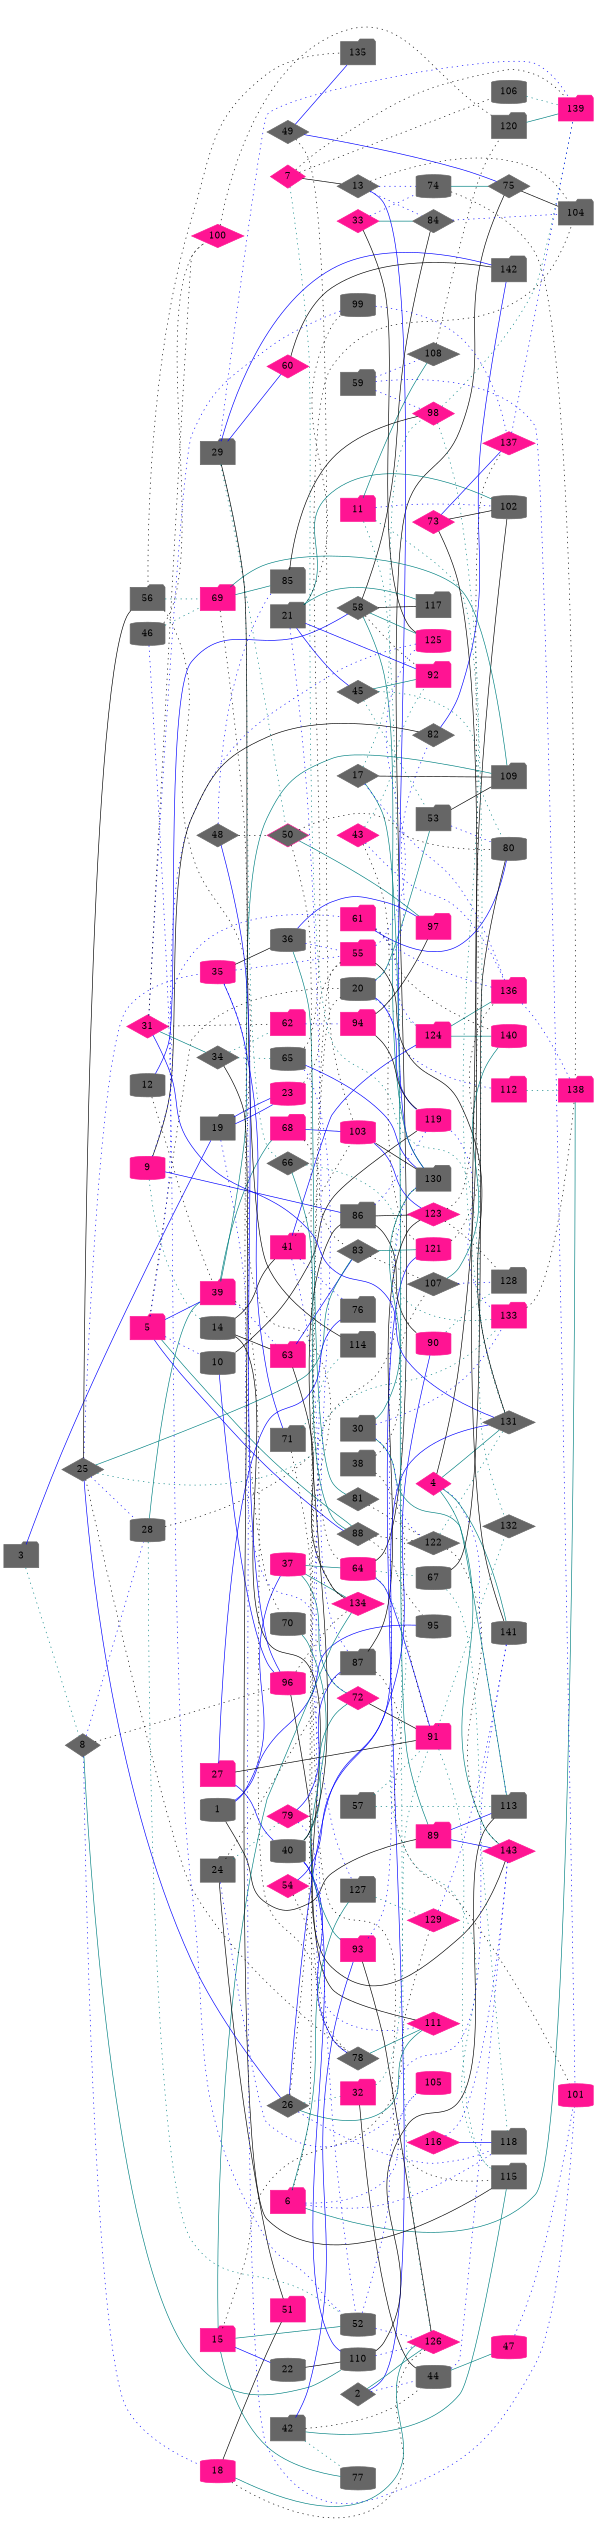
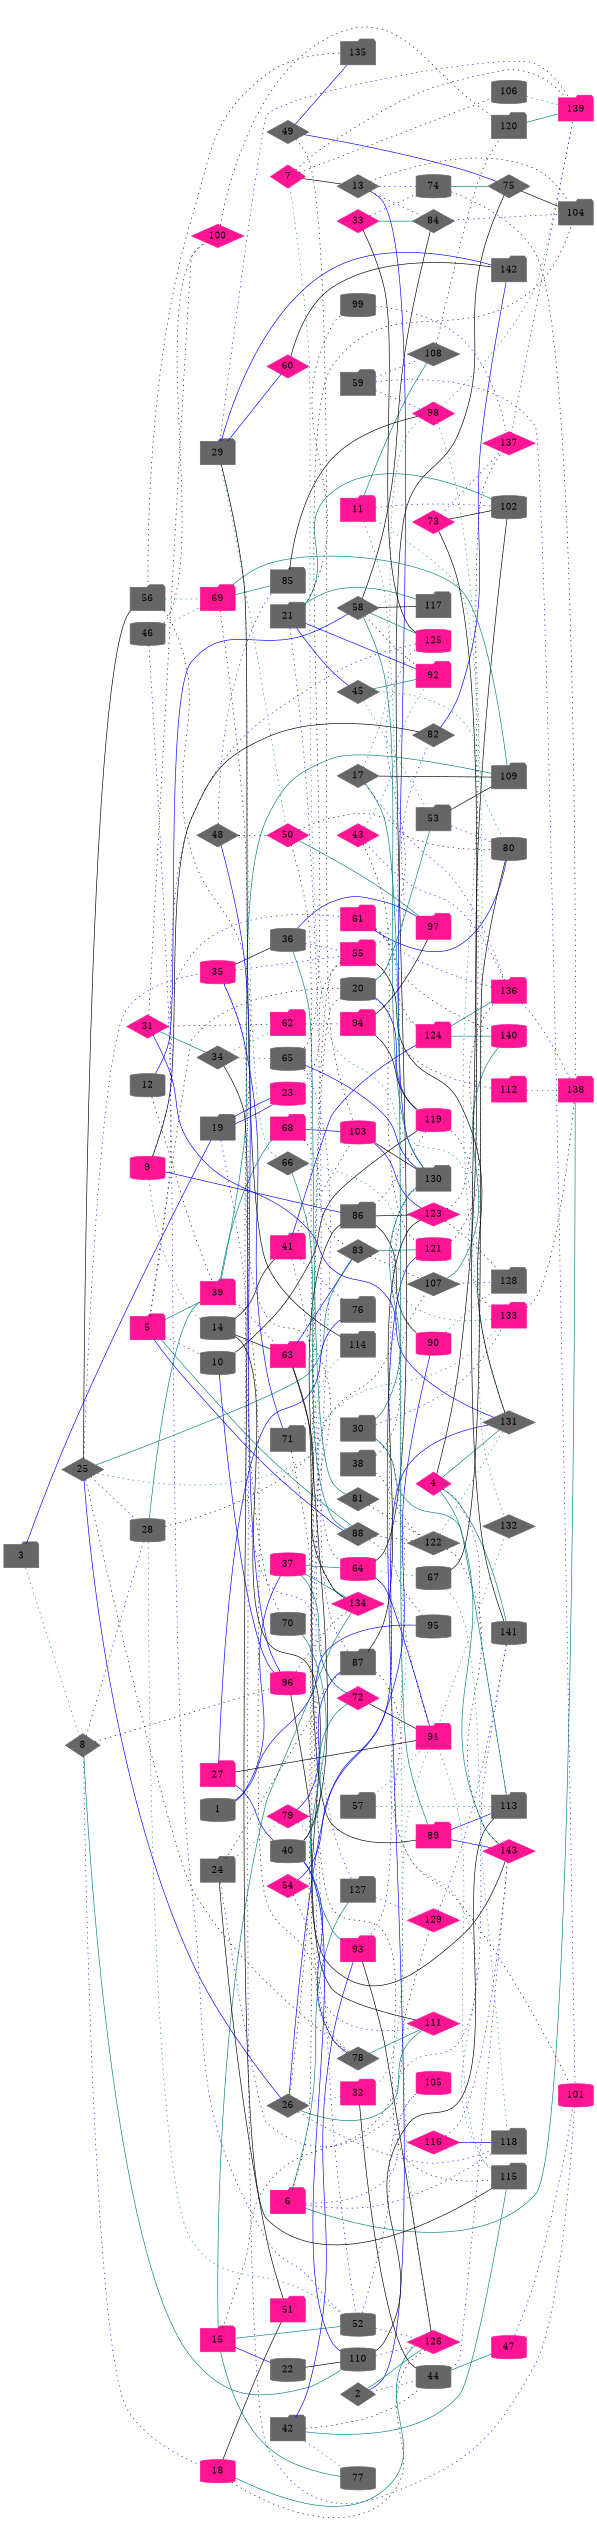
(186, 470) -> none
(471, 483) -> (471, 483)
(288, 835) -> (288, 835)
(183, 1311) -> (183, 1311)
(293, 1910) -> (312, 1640)
